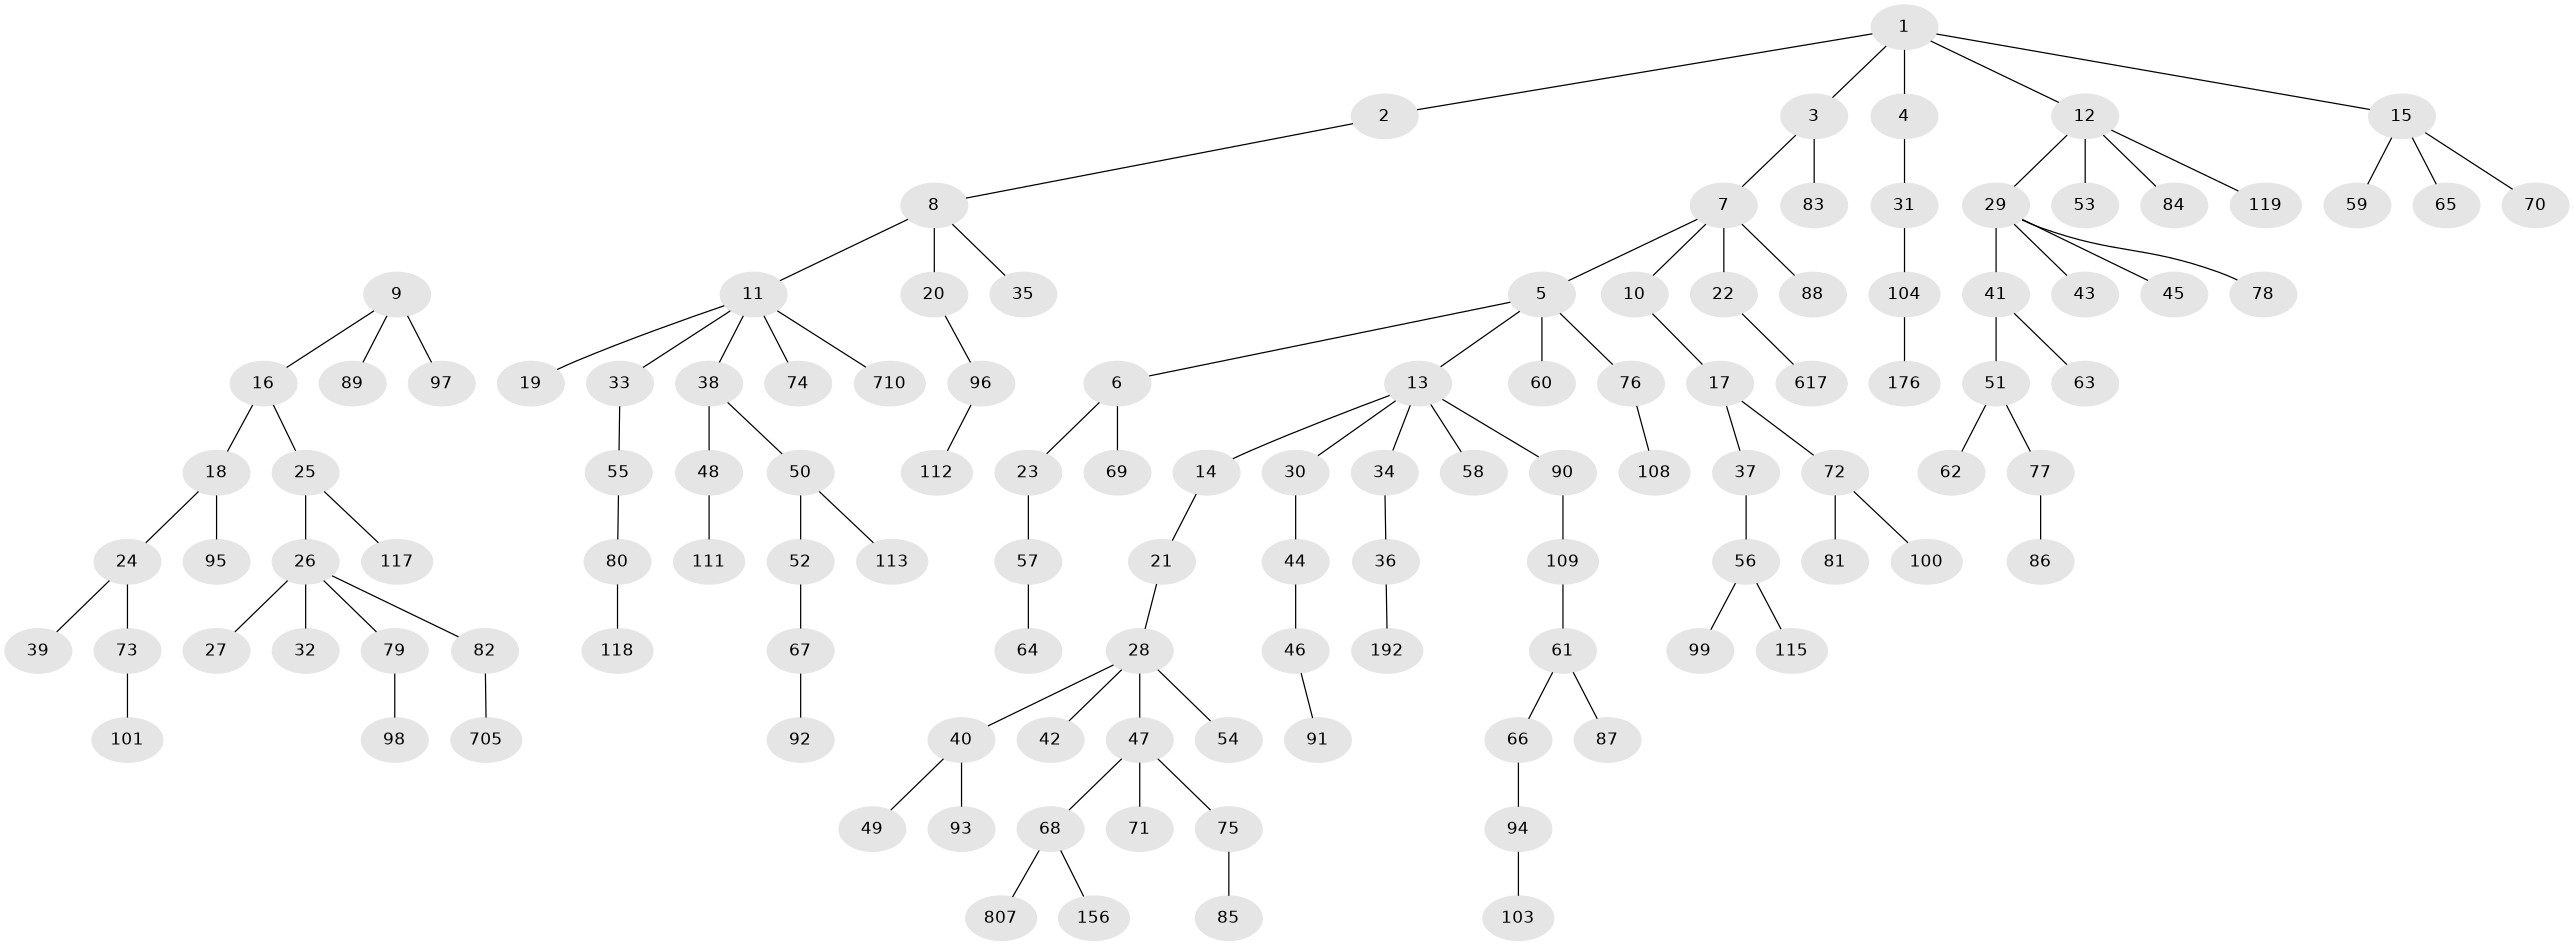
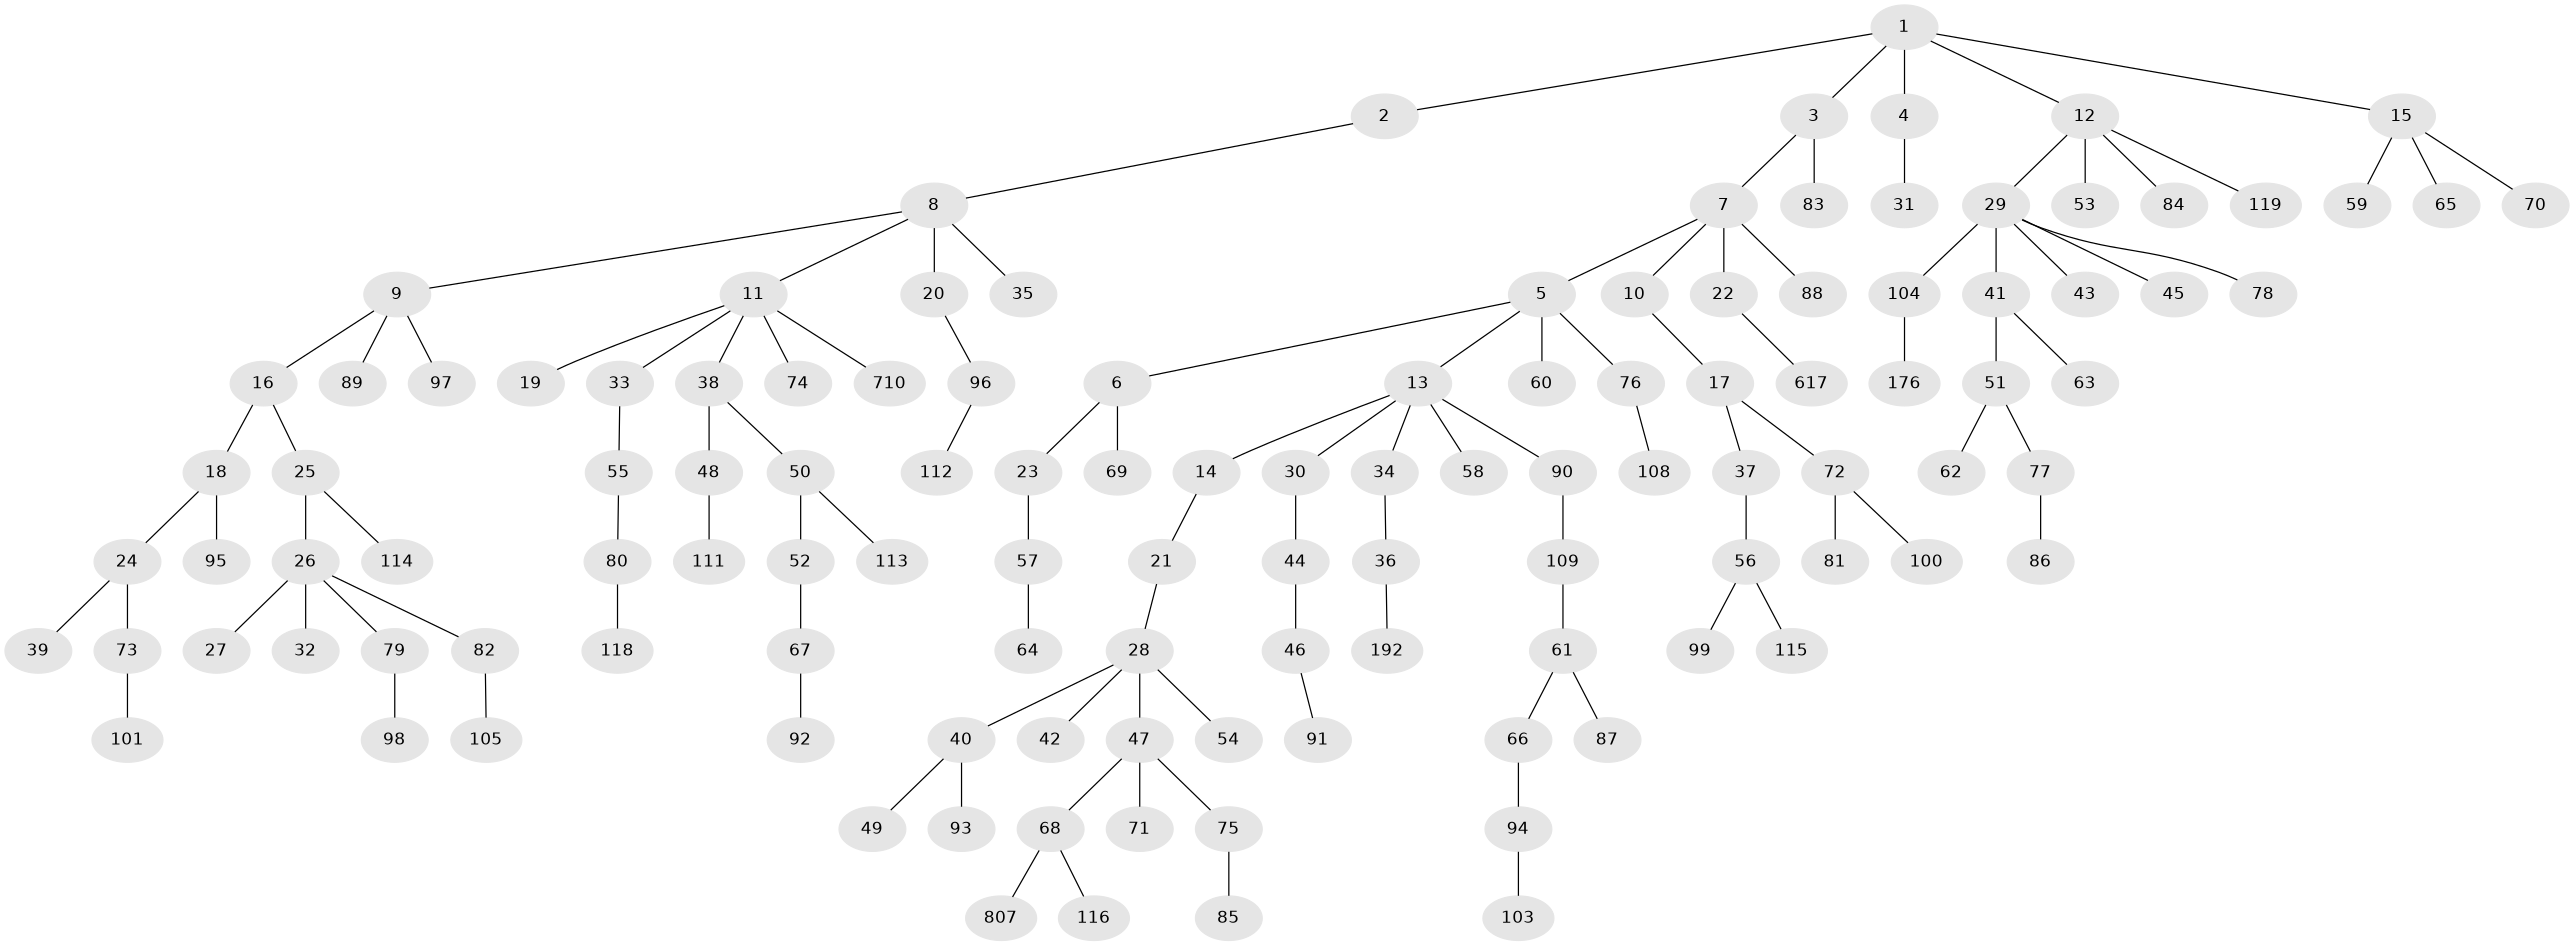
none -> (666, 250)
(1905, 250) -> (1950, 250)
(397, 562) -> (397, 562)
(486, 740) -> (486, 740)
(1094, 918) -> (1094, 918)
